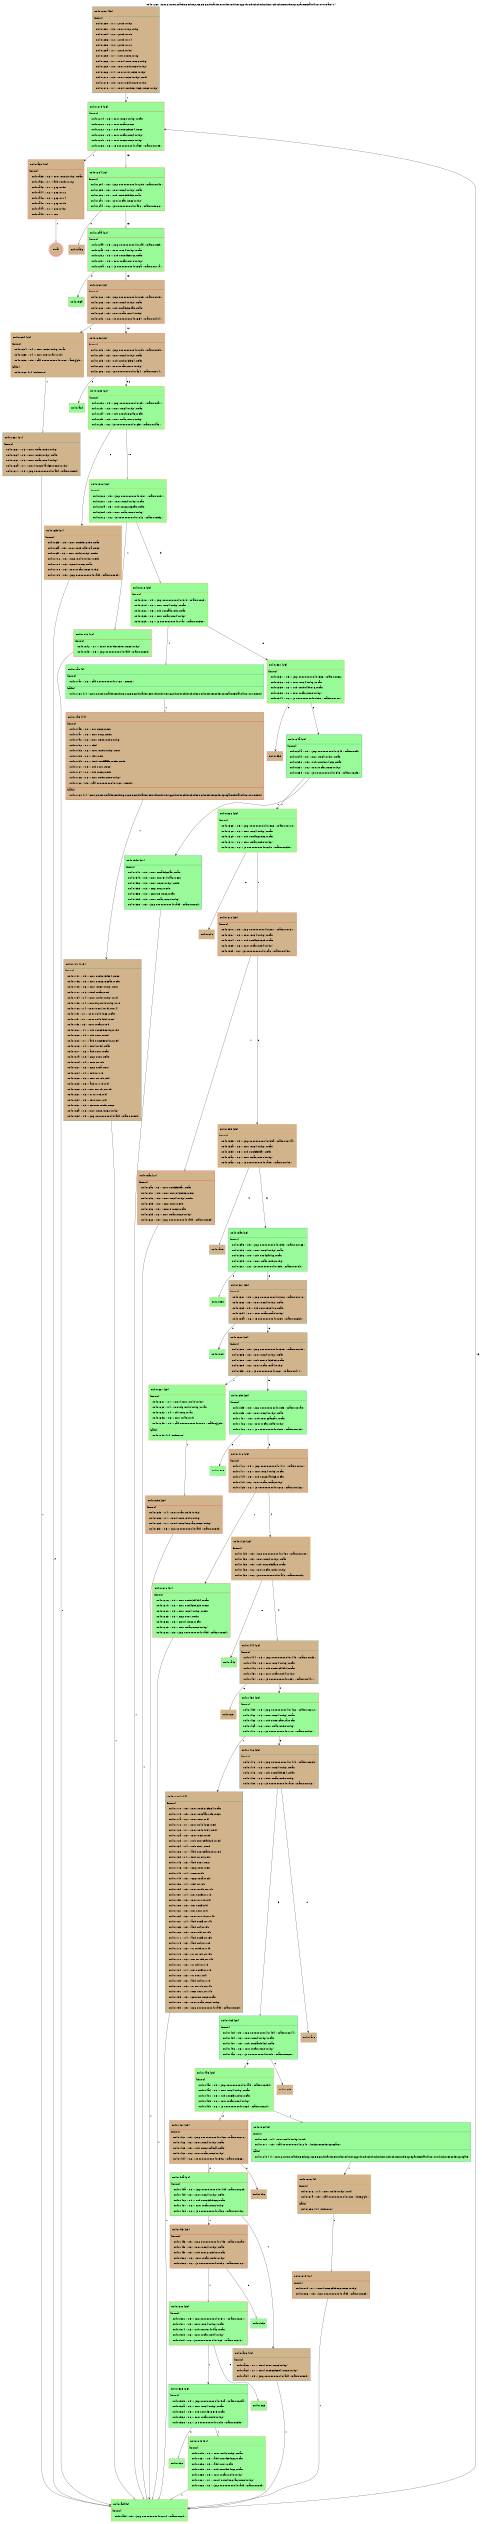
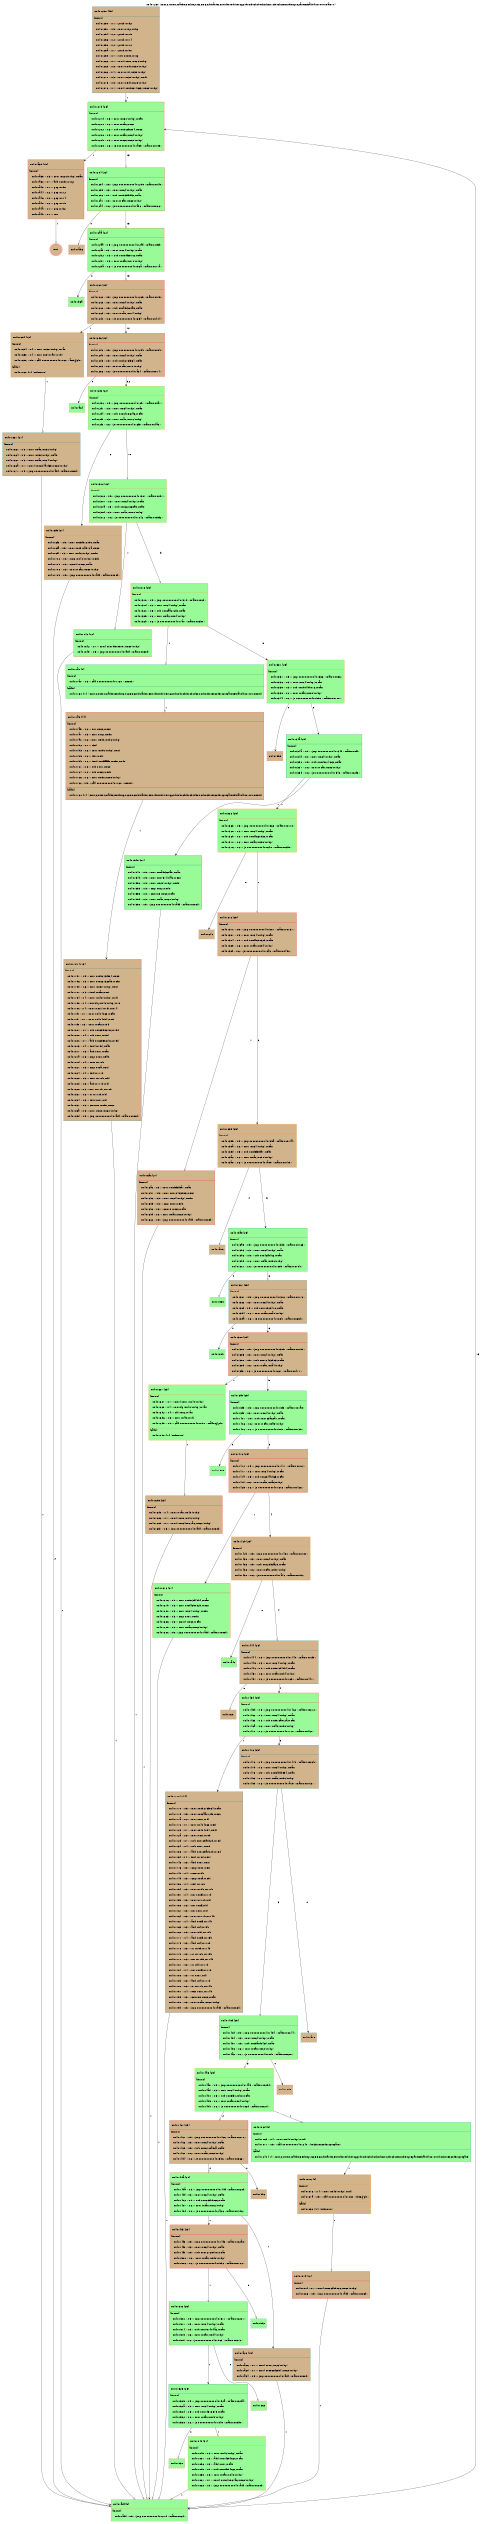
(56, 250) -> (56, 250)
(268, 1354) -> (268, 1354)
